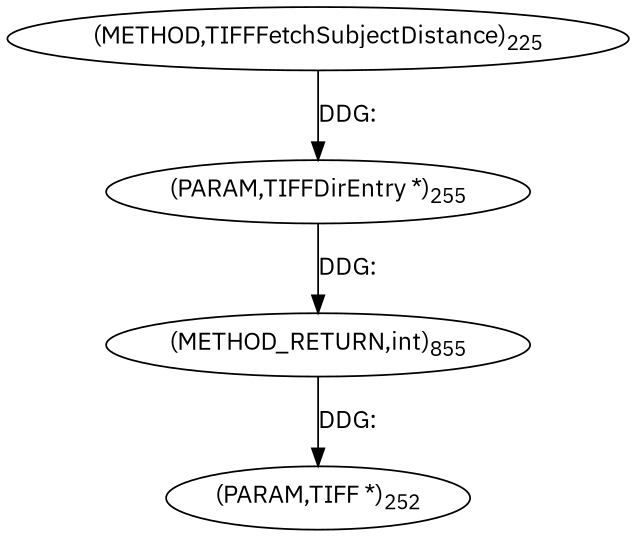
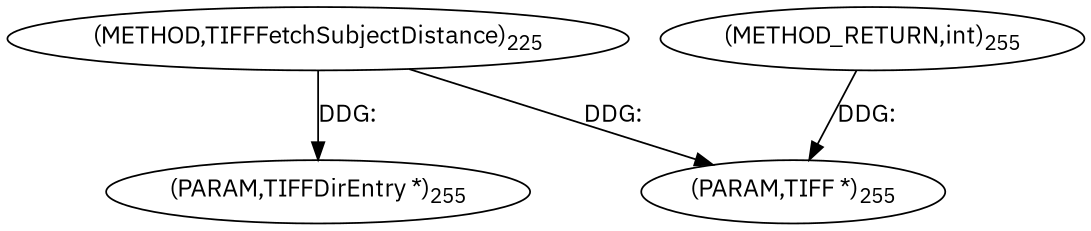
none -> (553, 114)
(318, 260) -> none
(448, 342) -> (1003, 36)
(403, 495) -> (878, 189)
